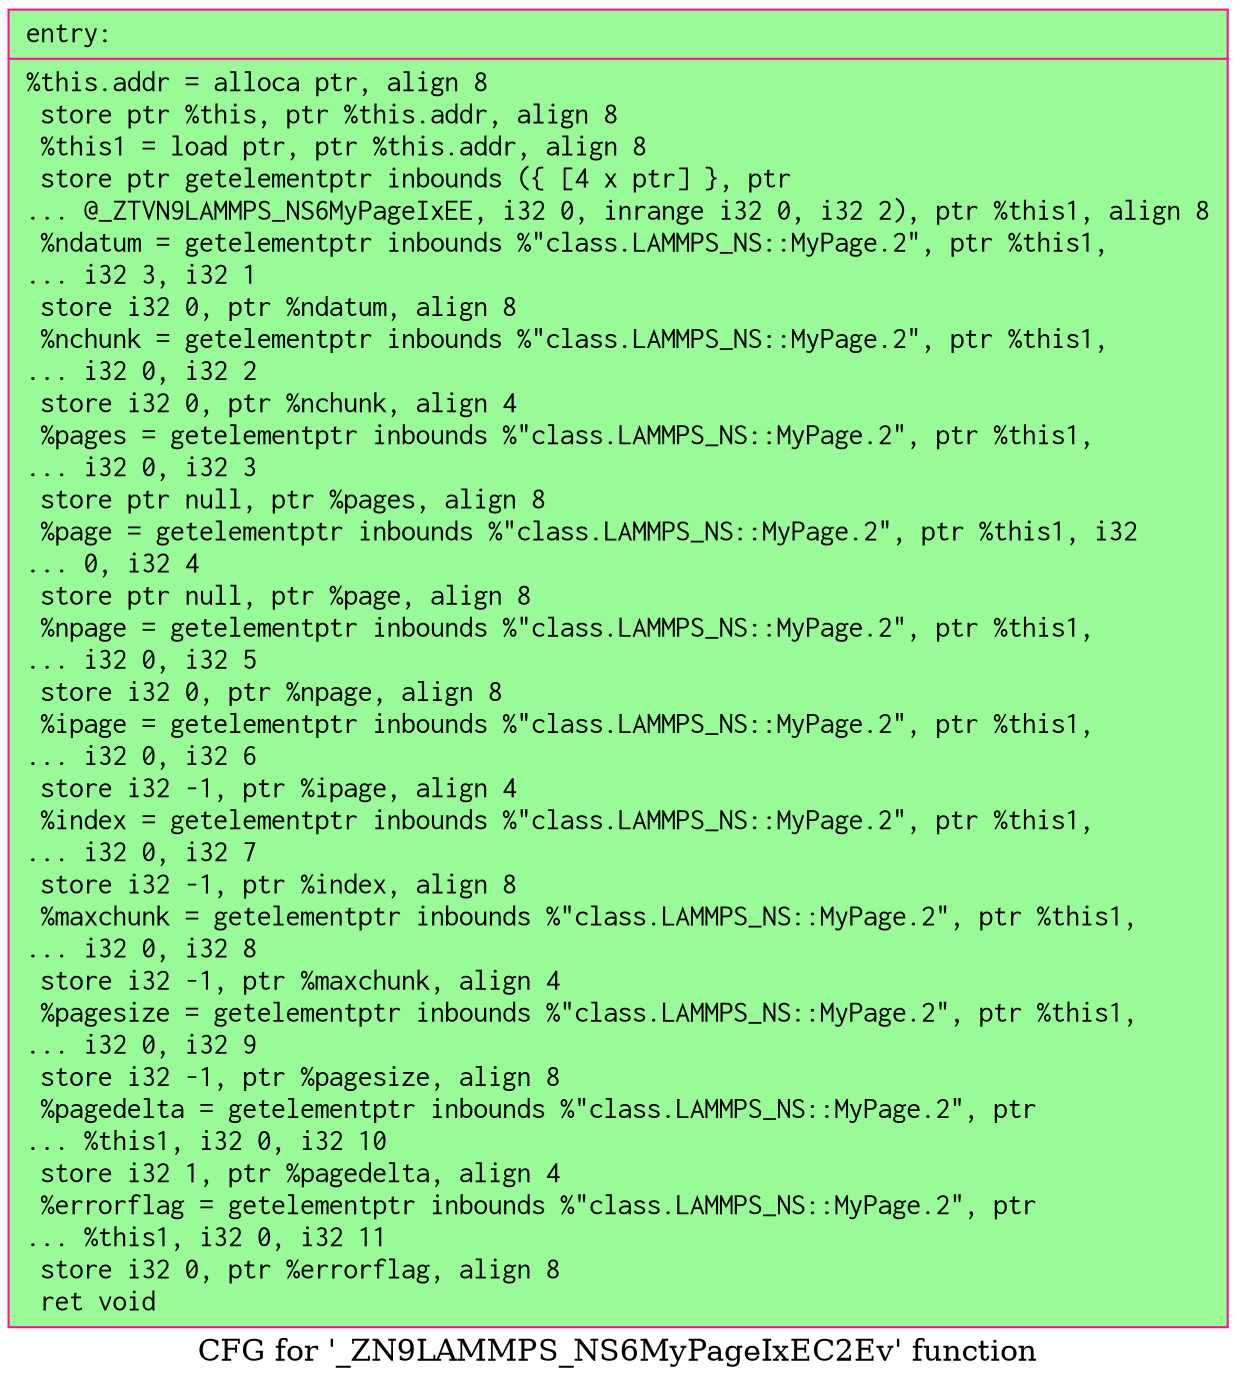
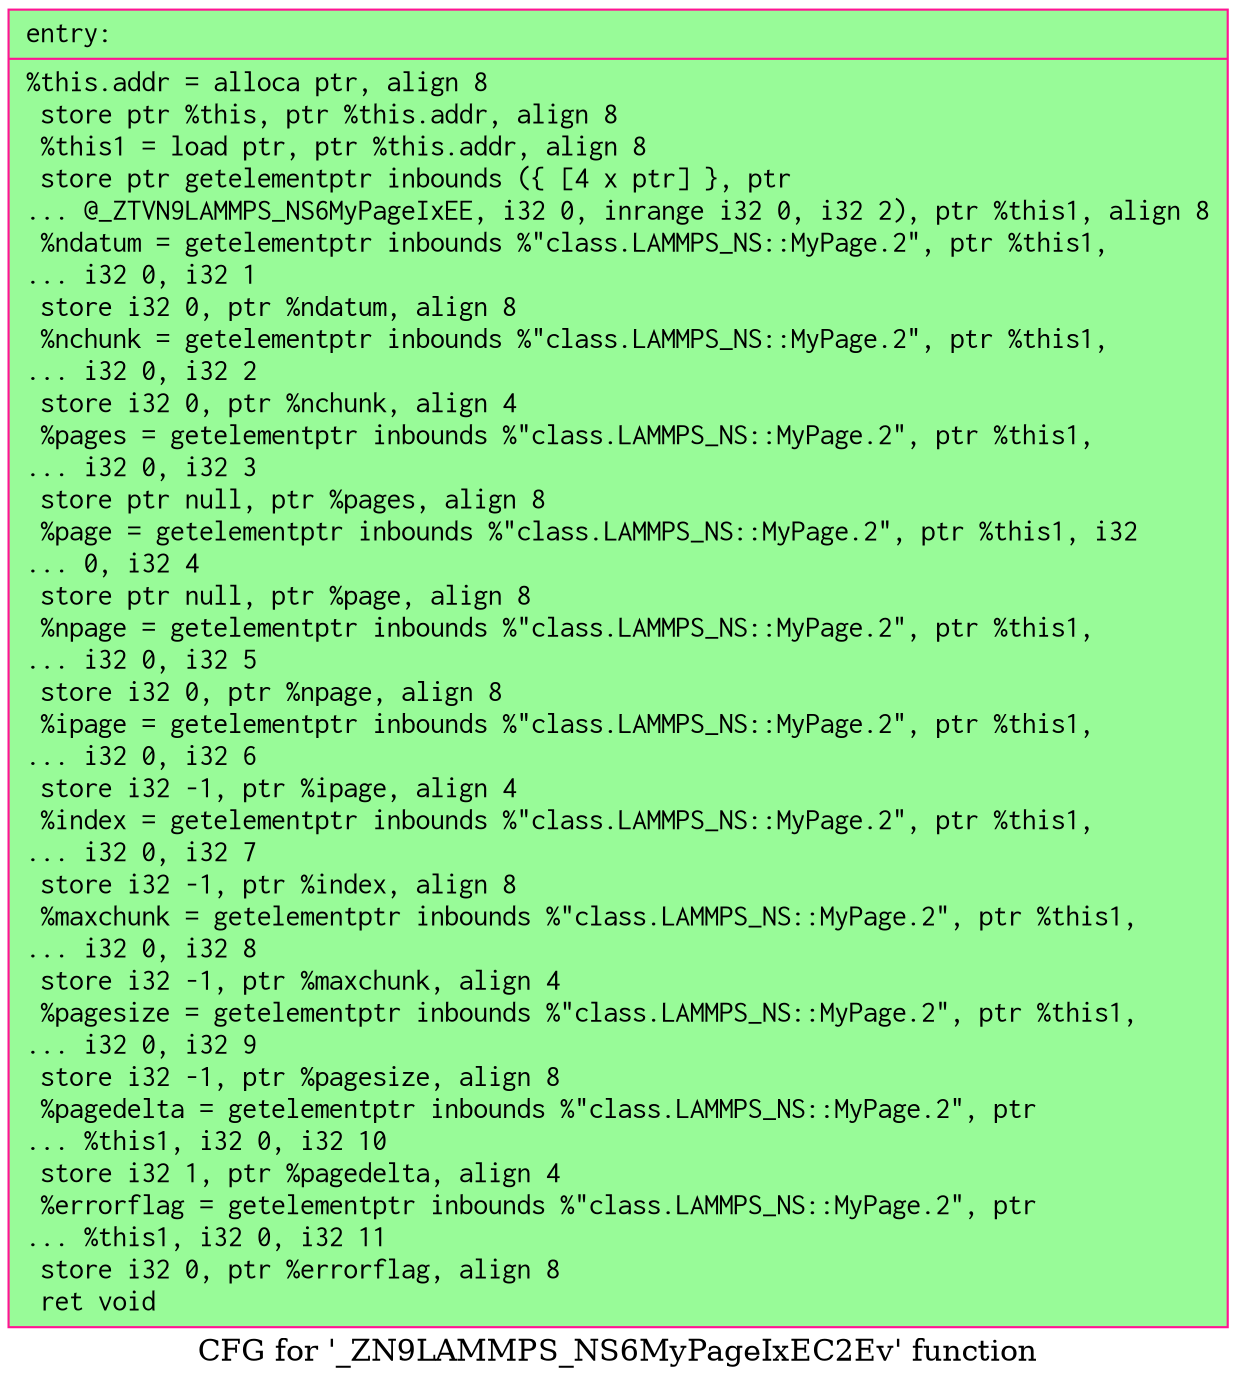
(142, 275) -> (142, 275)
